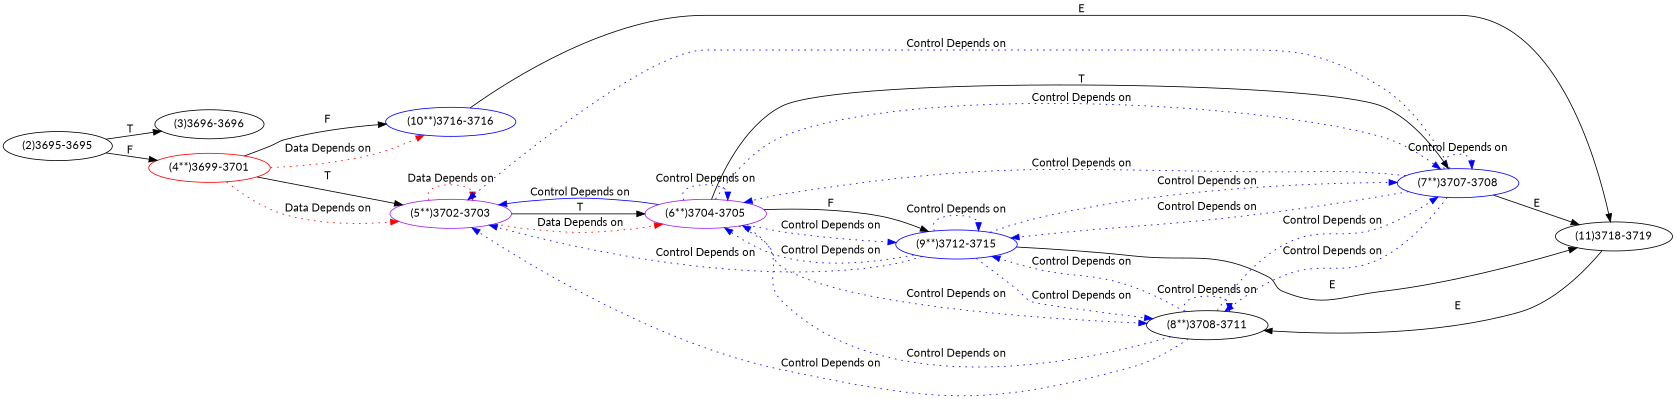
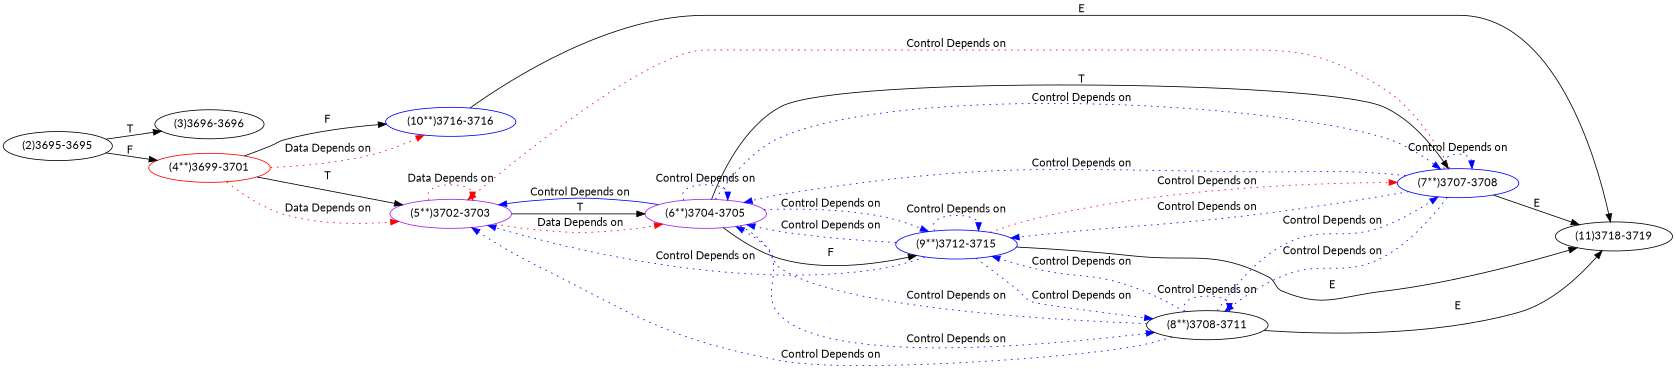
(963, 50) -> (963, 50)
(1188, 193) -> (1188, 193)
(1449, 326) -> (1440, 327)
